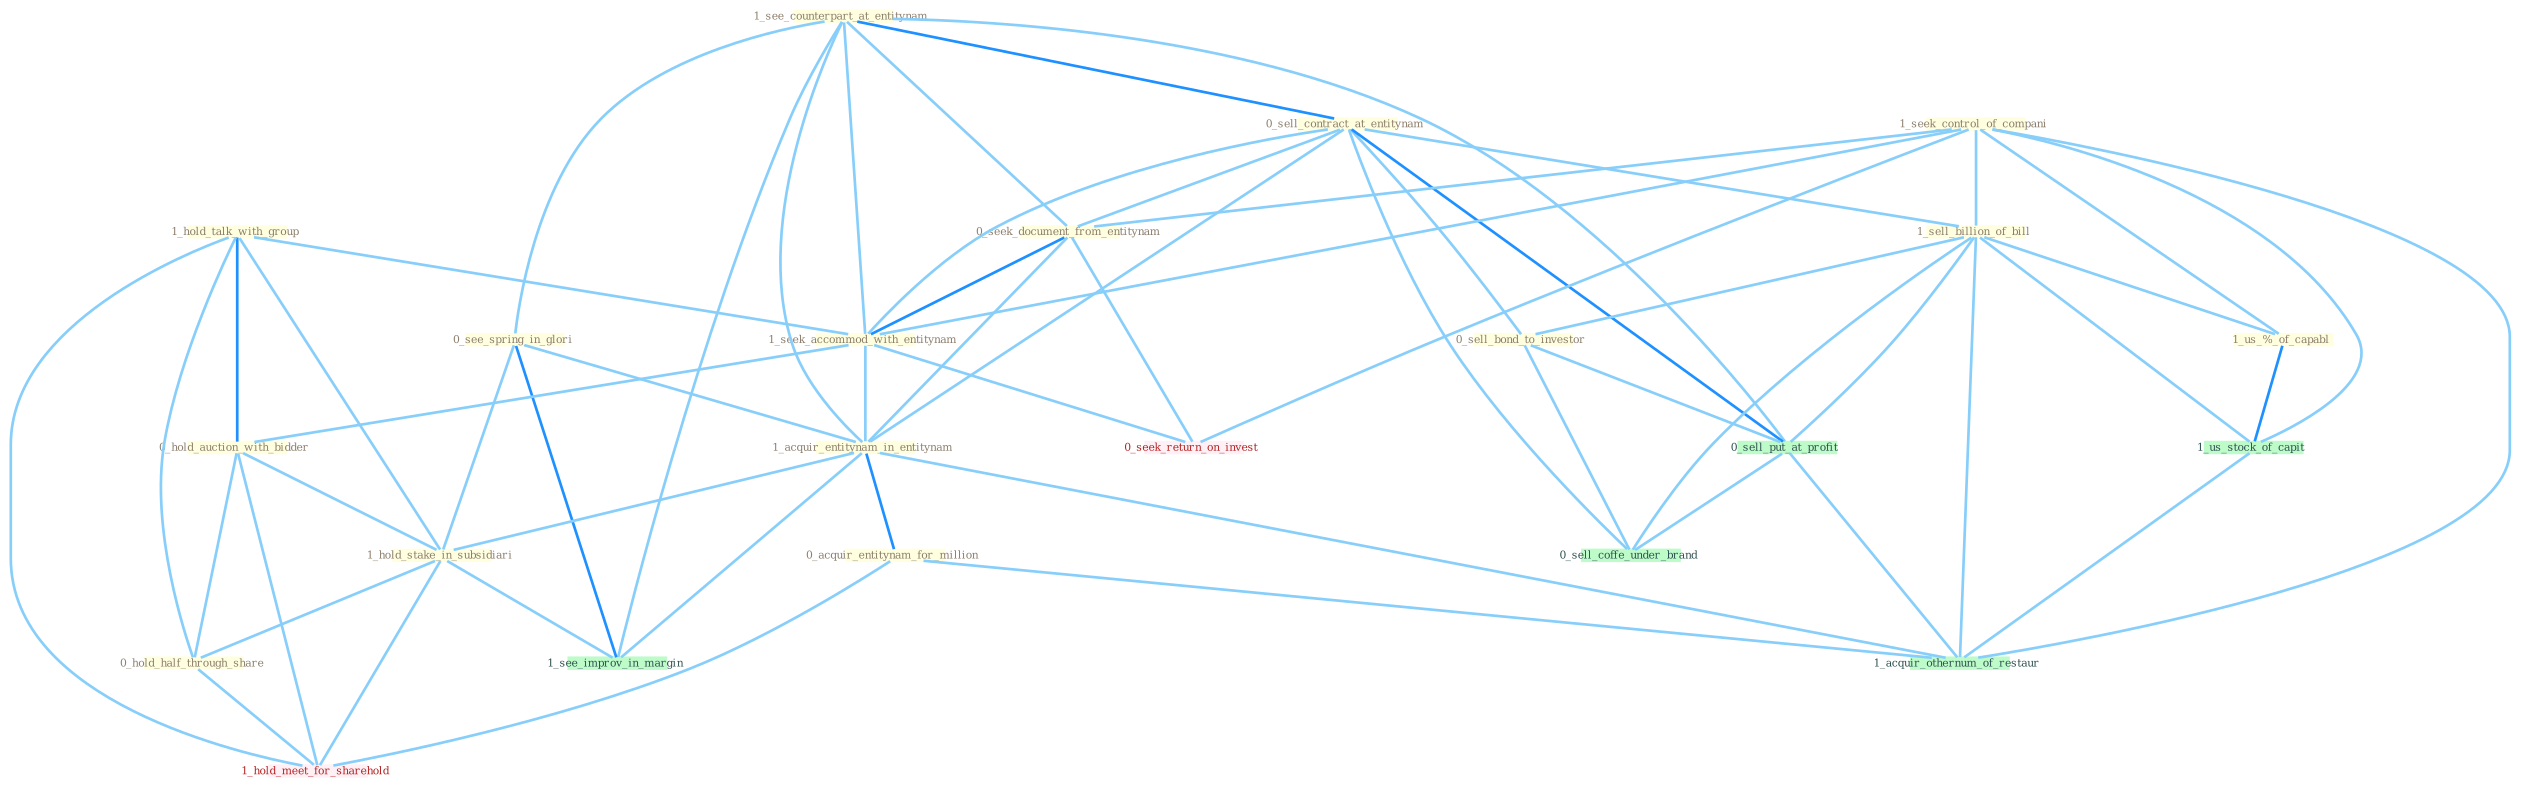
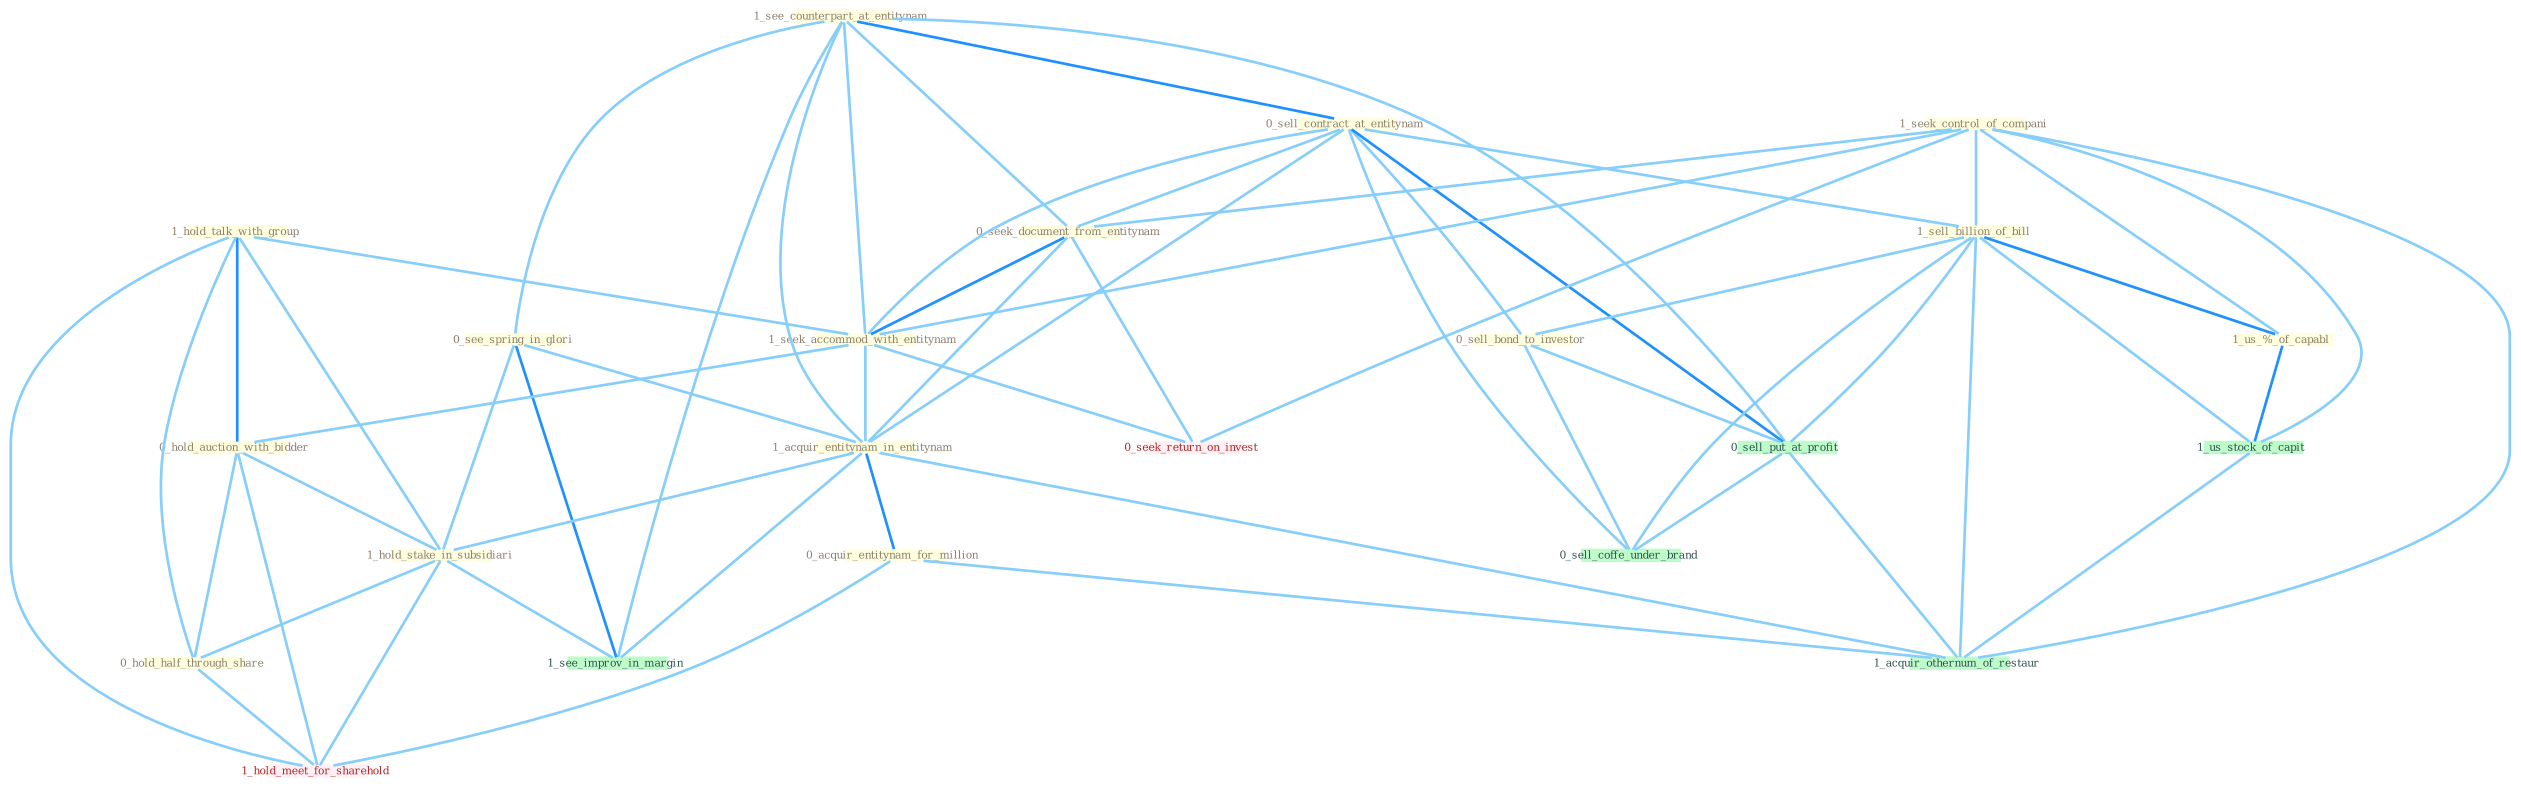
(2130, 286) -> (2130, 286)
